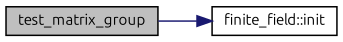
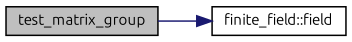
(275, 21) -> (279, 21)
